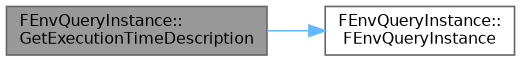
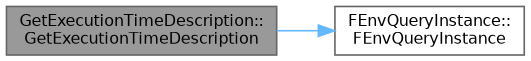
(137, 31) -> (142, 31)
